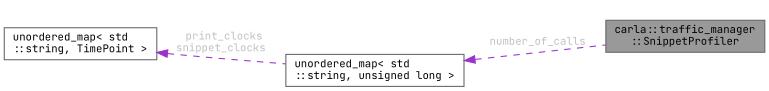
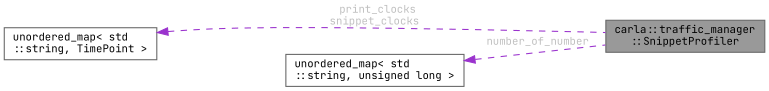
(535, 42) -> (535, 42)
(227, 59) -> (387, 28)
